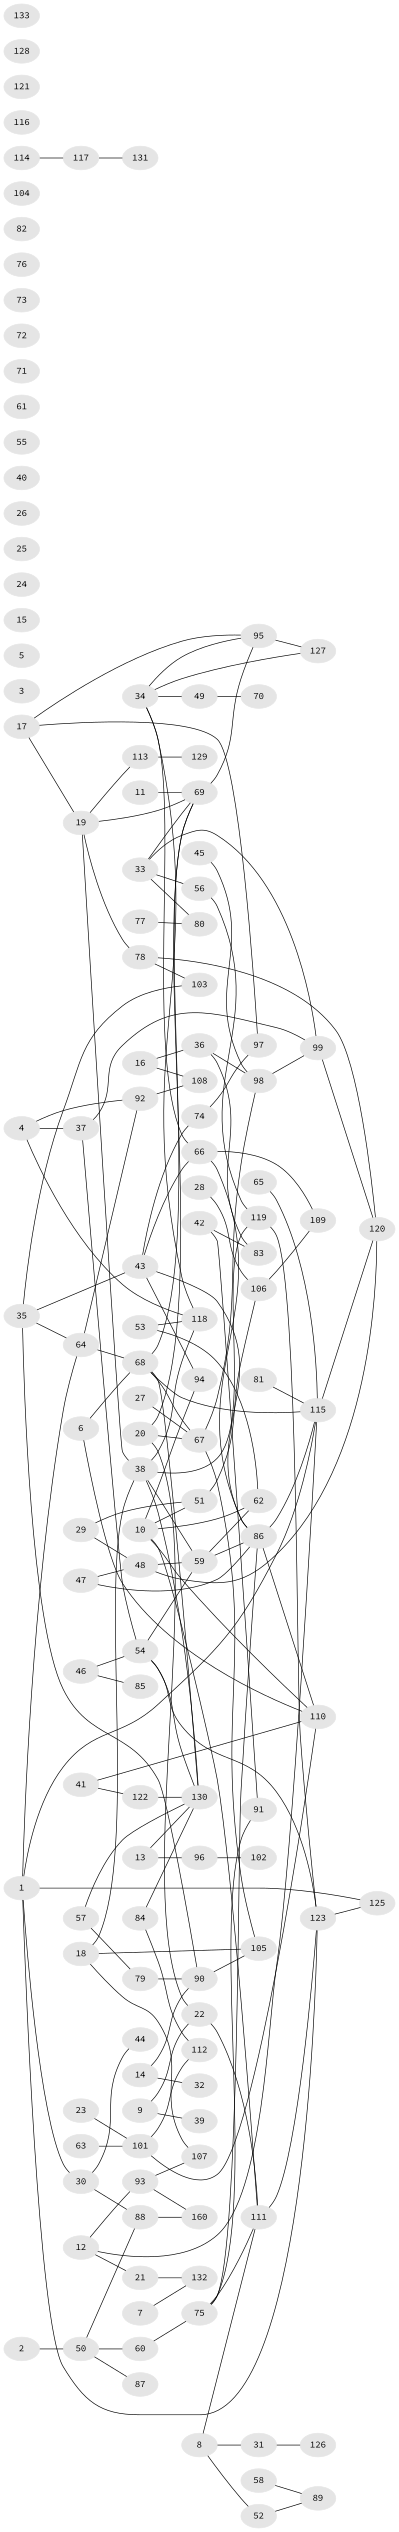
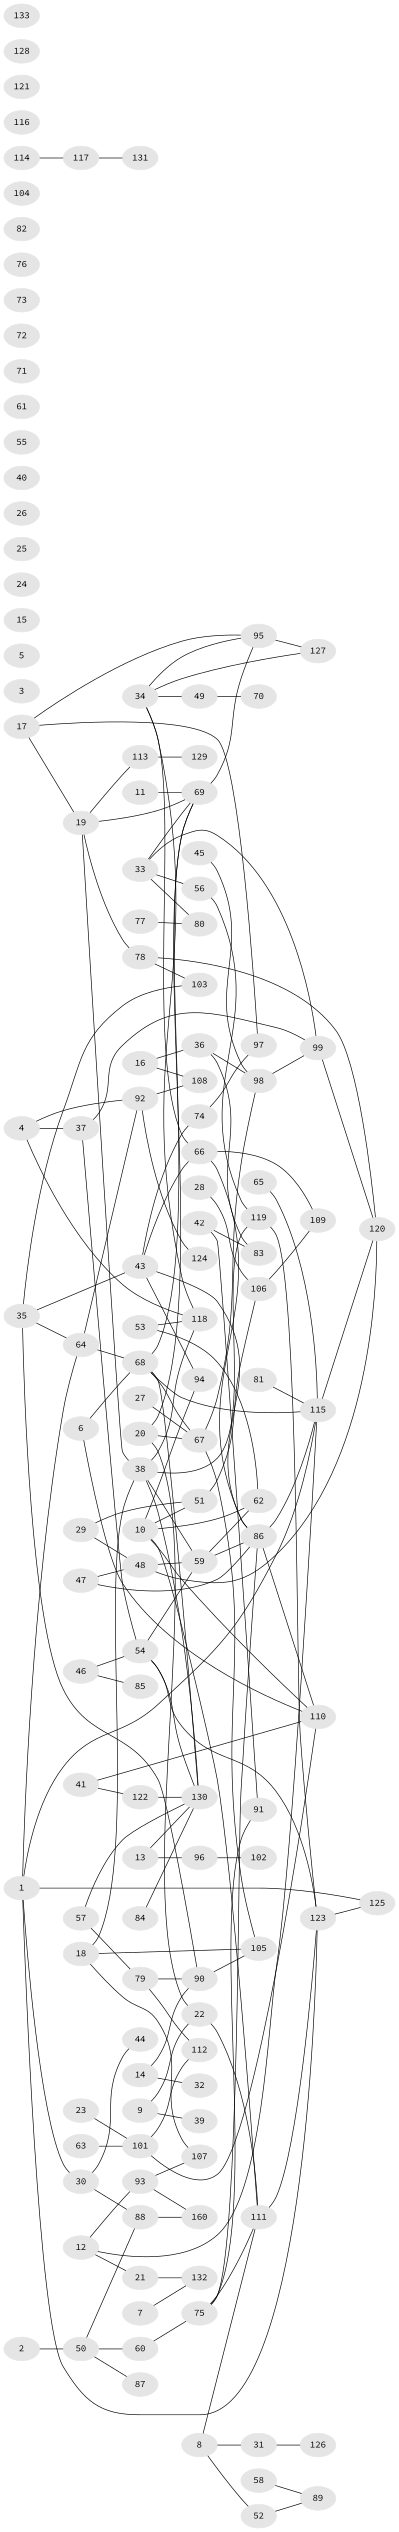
none -> (199, 1259)
(165, 1986) -> (169, 2015)
